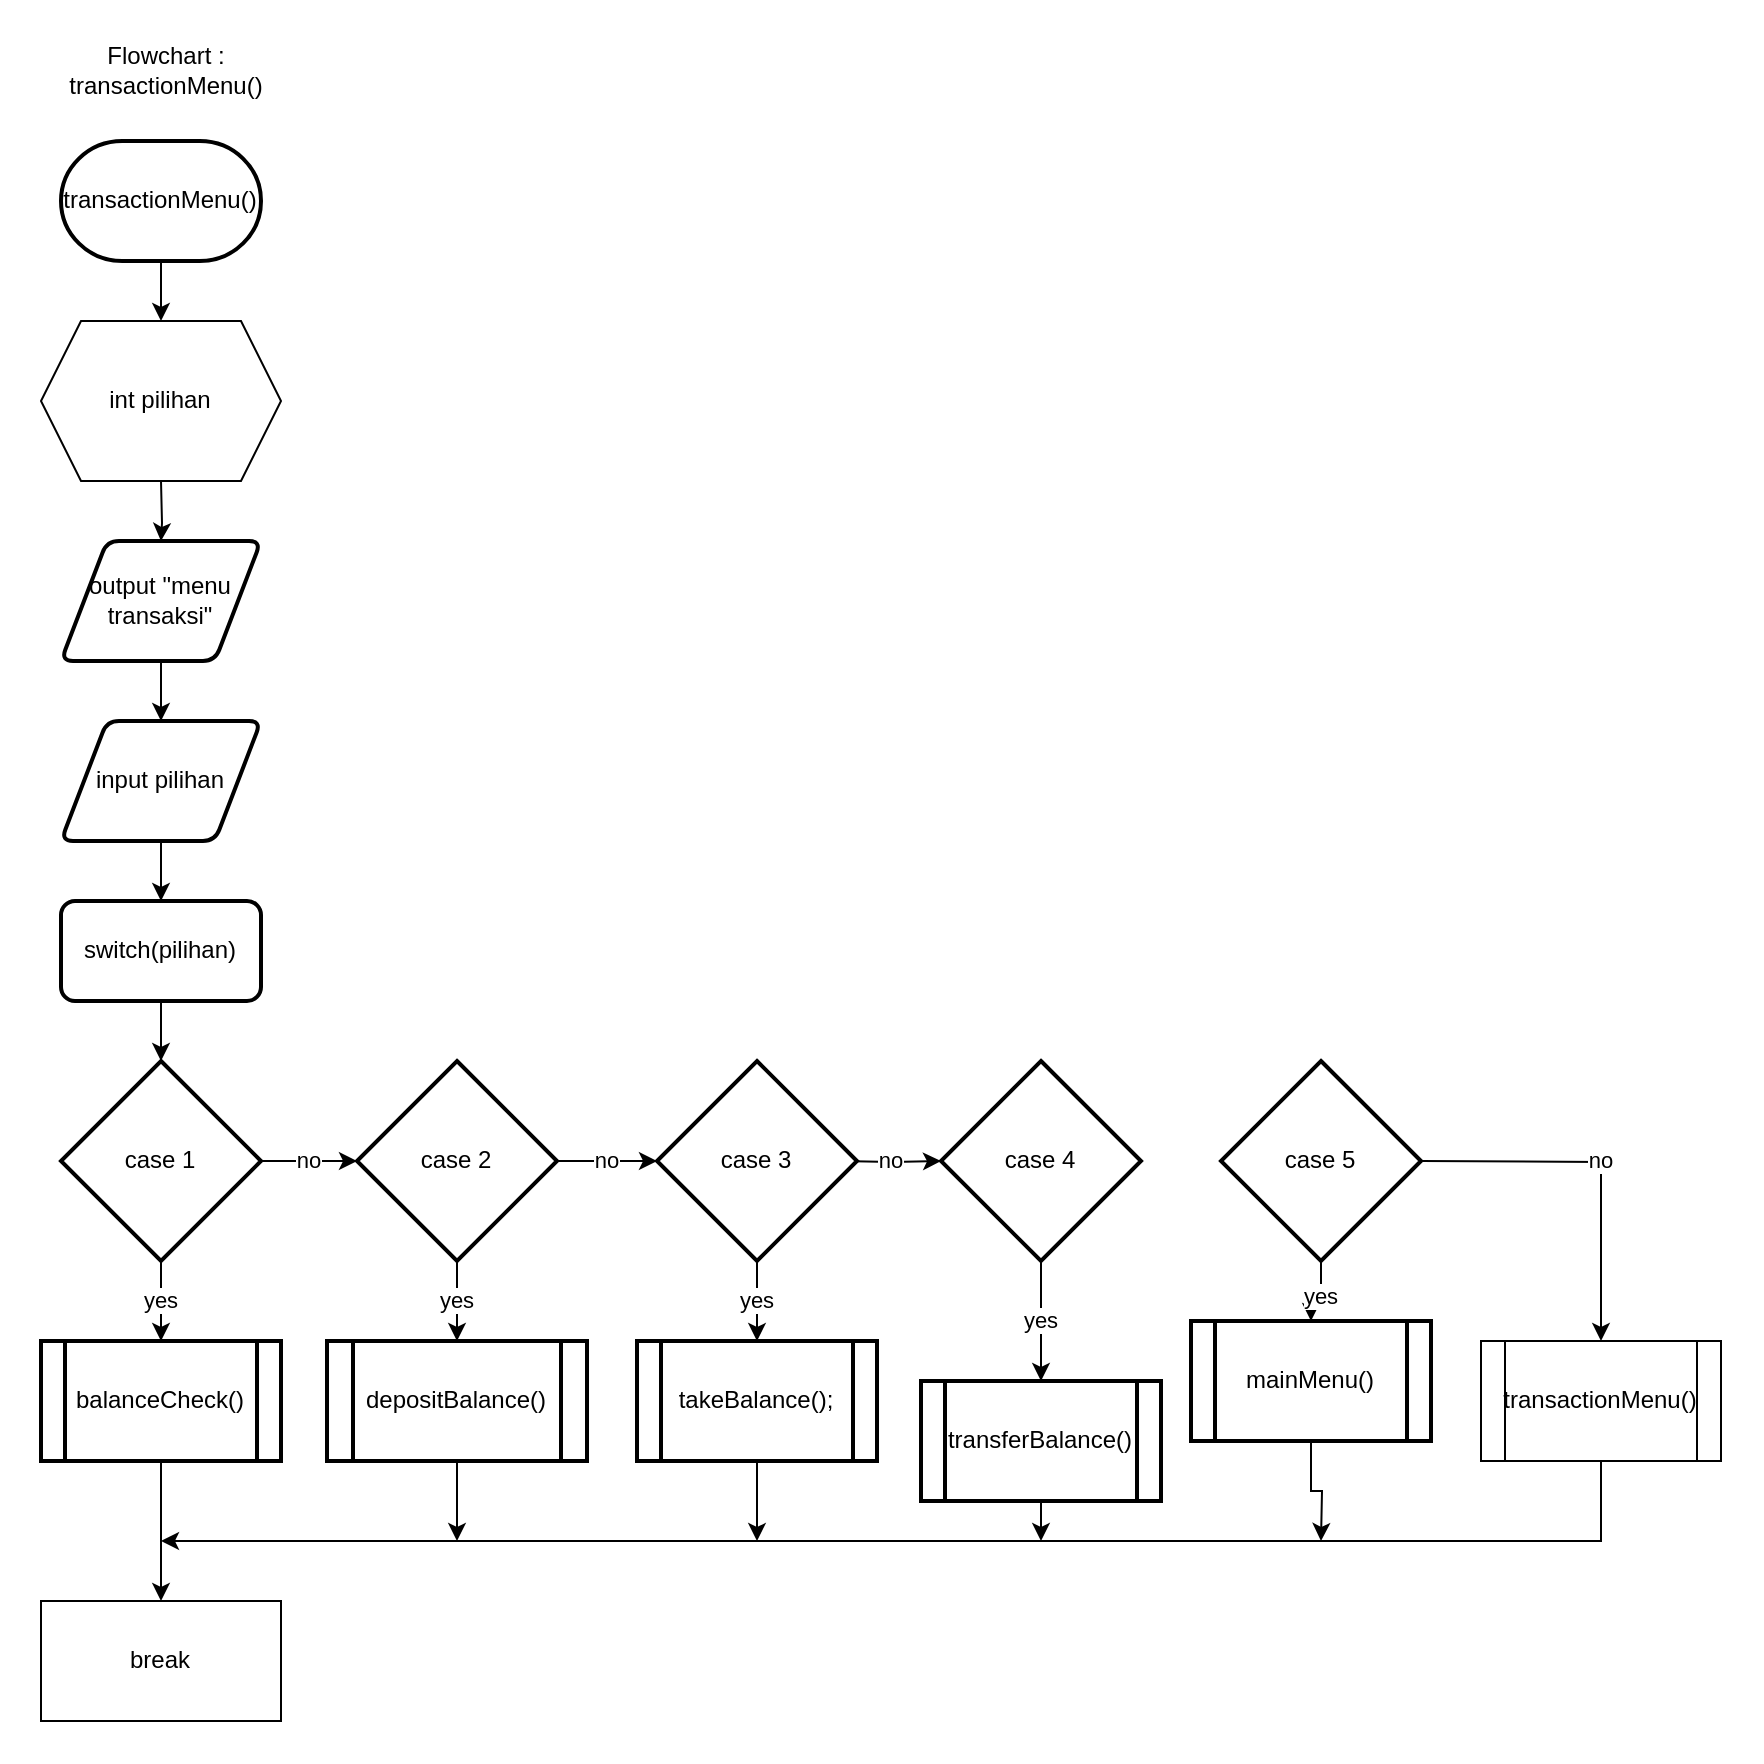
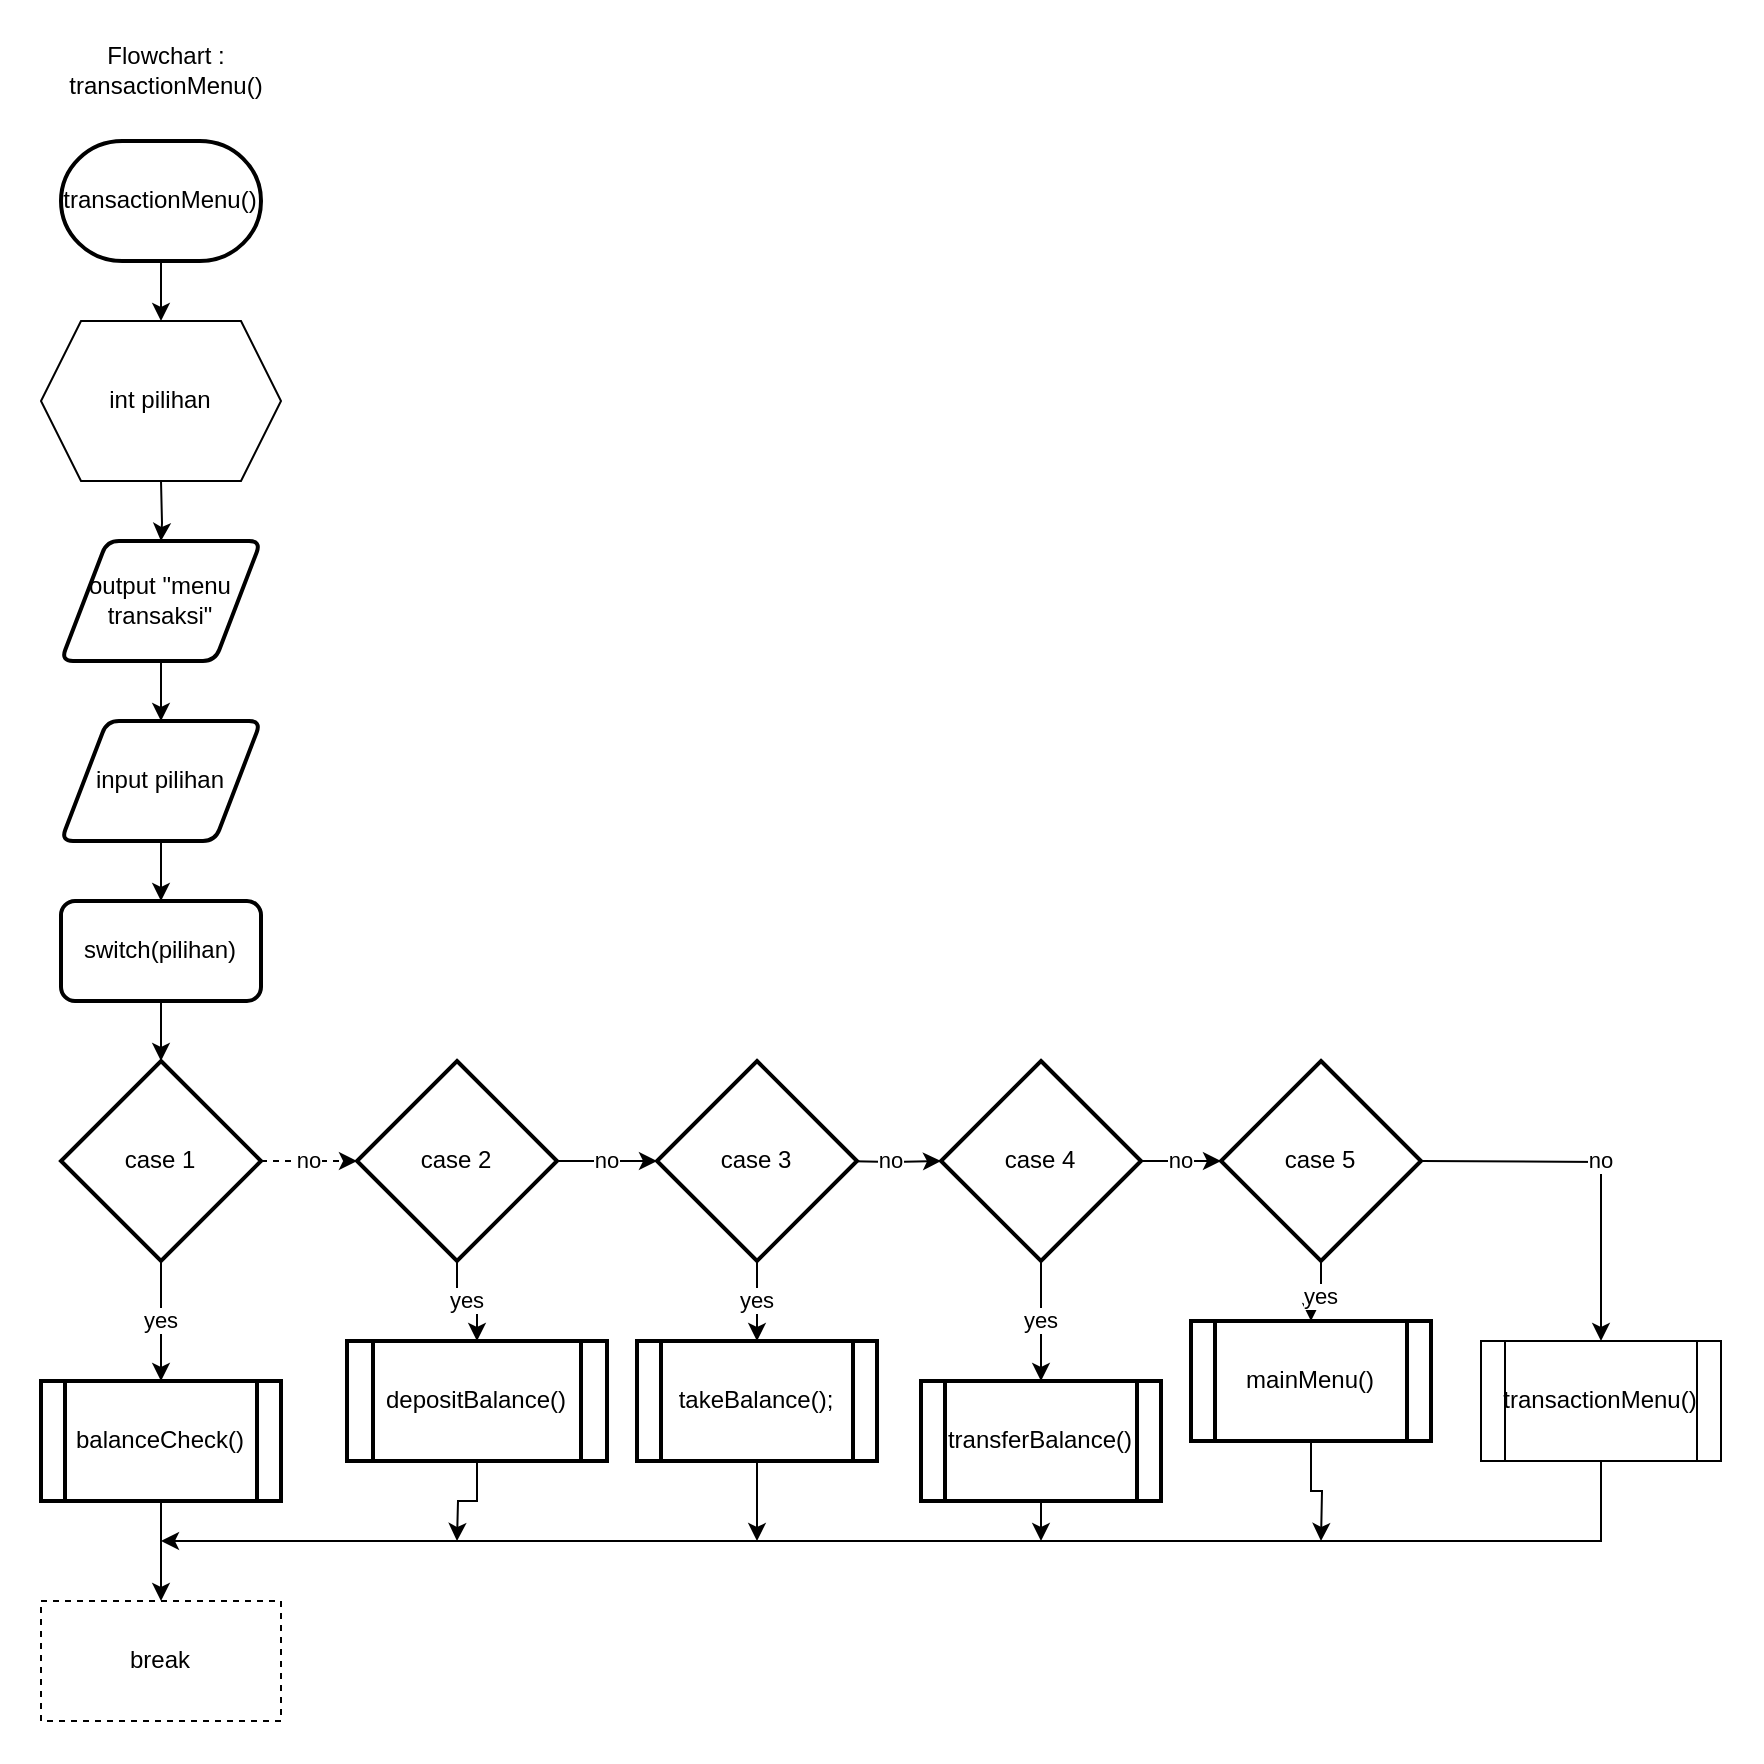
(281, 1161) -> (281, 1161)
none -> (1173, 1161)
(161, 1401) -> (161, 1441)
(457, 1401) -> (477, 1401)
(161, 1661) -> (161, 1661)
